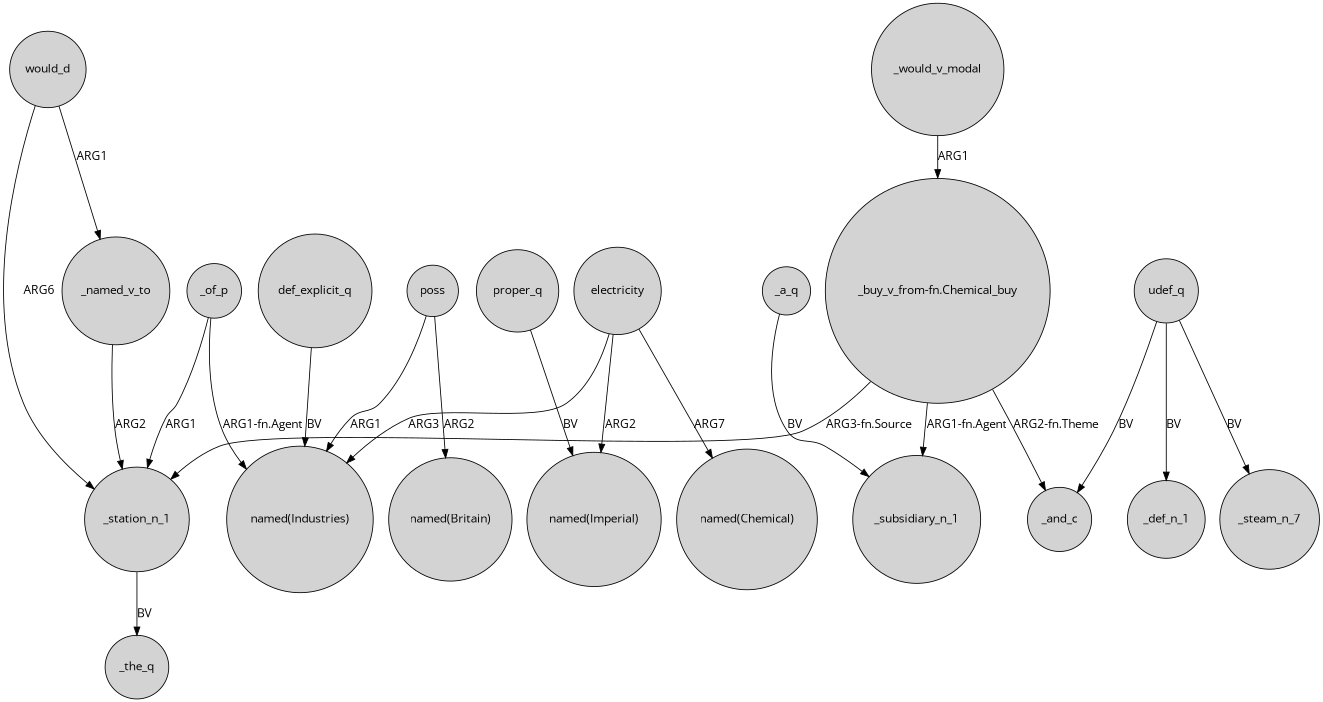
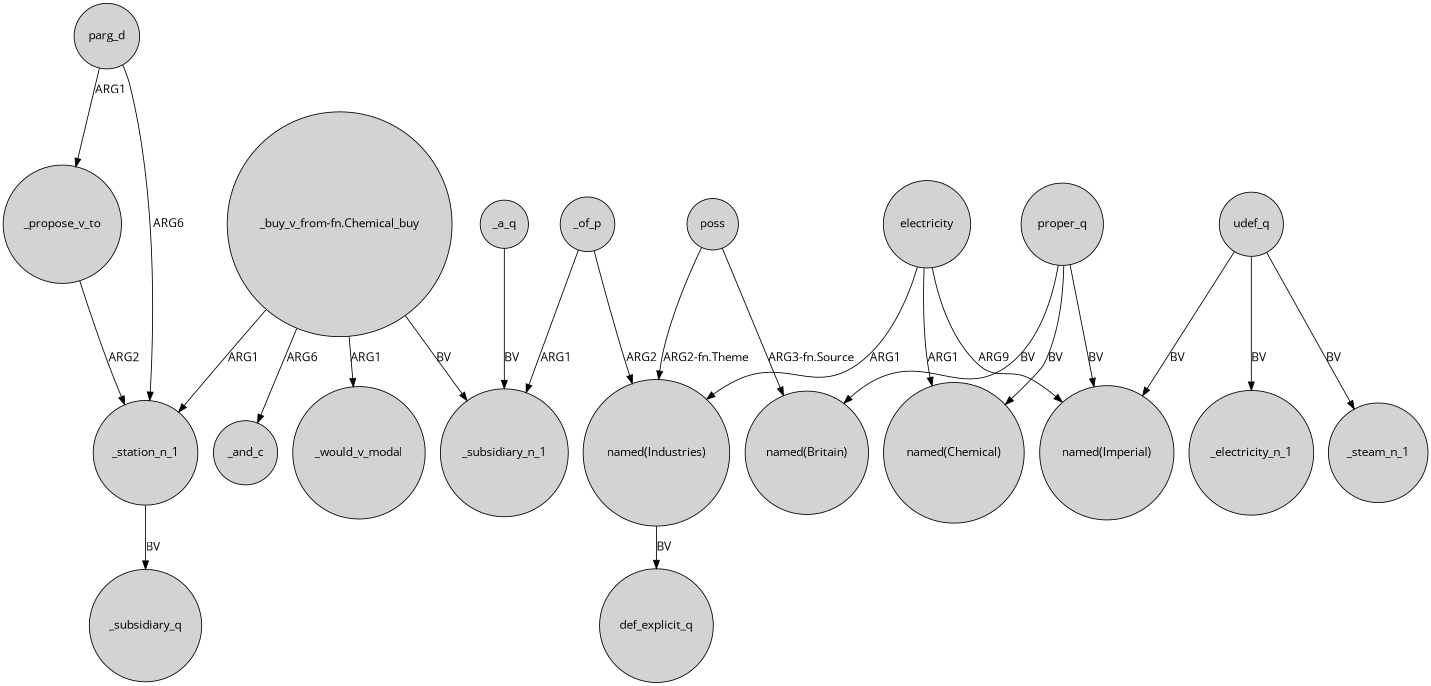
(48, 69) -> (107, 36)
(938, 153) -> (351, 357)
(116, 291) -> (62, 224)
none -> (1054, 339)
none -> (984, 377)
(183, 391) -> (554, 317)
(308, 393) -> (656, 543)
(1125, 406) -> (1191, 320)
(263, 425) -> (642, 358)
(366, 425) -> (706, 358)
(424, 425) -> (885, 358)
(459, 425) -> (811, 358)
(621, 425) -> (994, 358)
(710, 425) -> (943, 358)
(869, 425) -> (243, 358)
(967, 425) -> (444, 358)
(1056, 425) -> (302, 358)
(1166, 519) -> (1251, 453)
(1270, 519) -> (1378, 453)
(137, 667) -> (146, 626)
